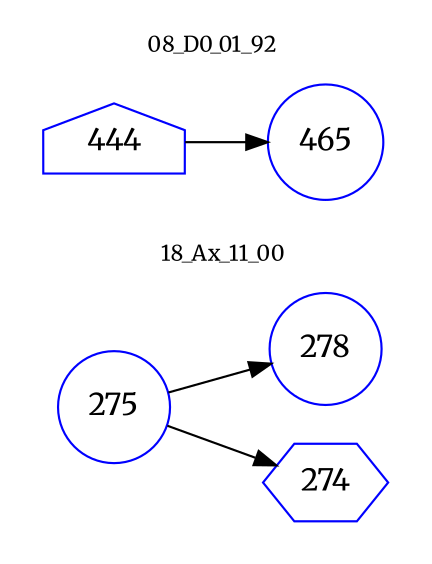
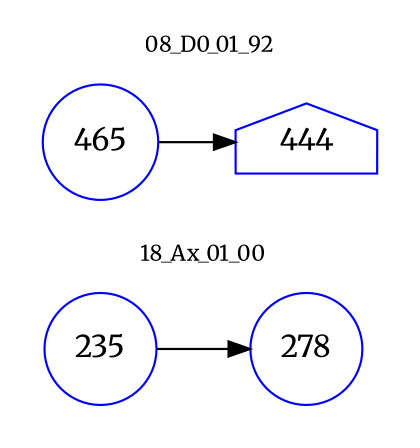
(216, 142) -> (186, 142)
(223, 255) -> (203, 255)
(114, 407) -> (100, 349)
(326, 483) -> none
